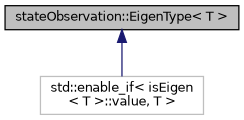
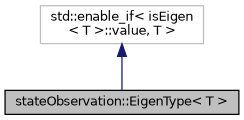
(122, 60) -> (122, 73)
